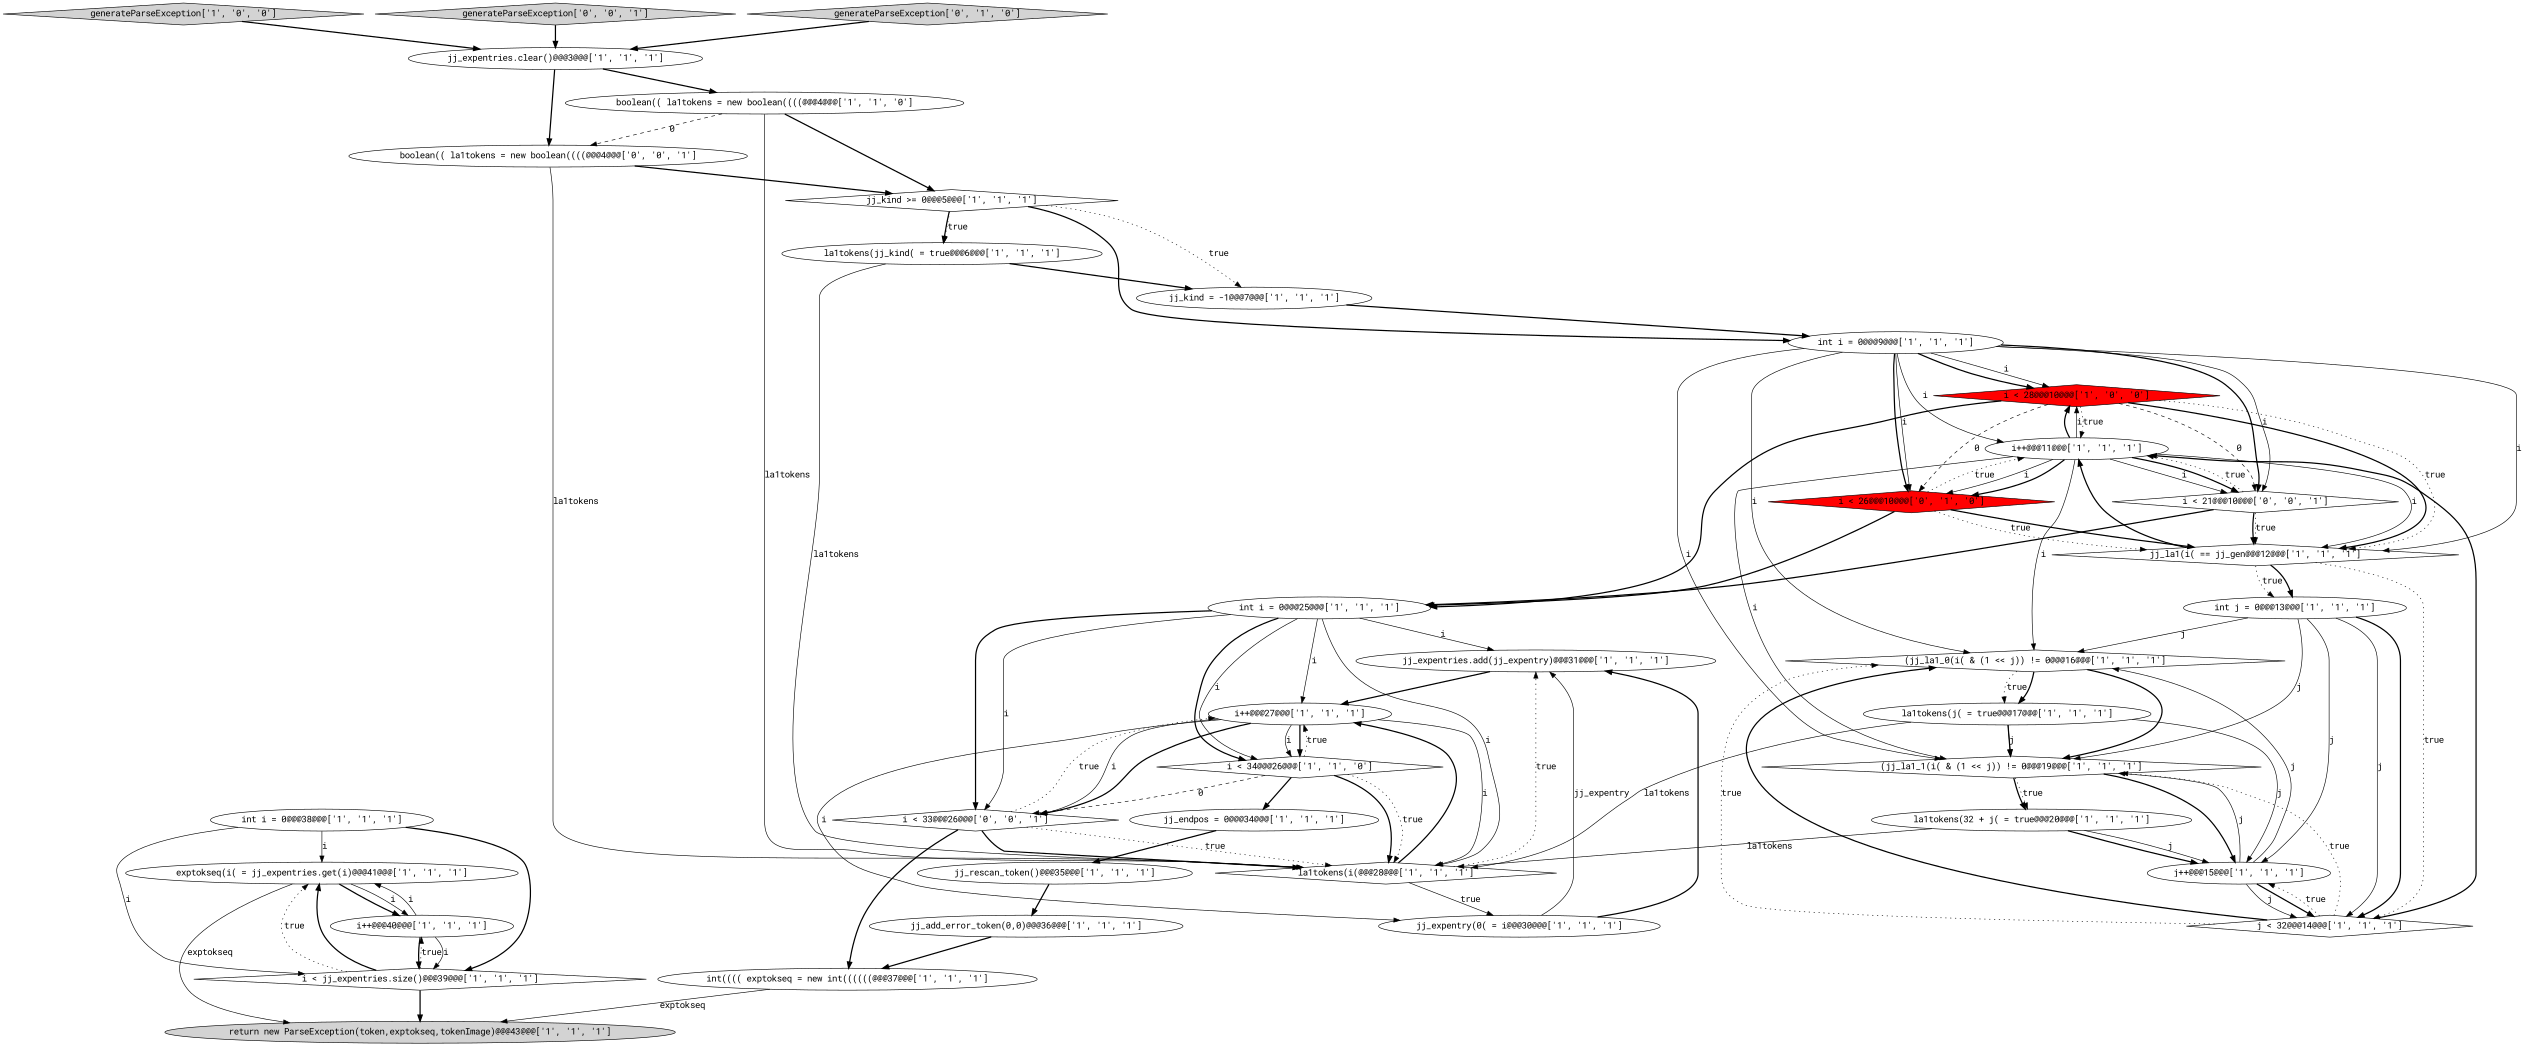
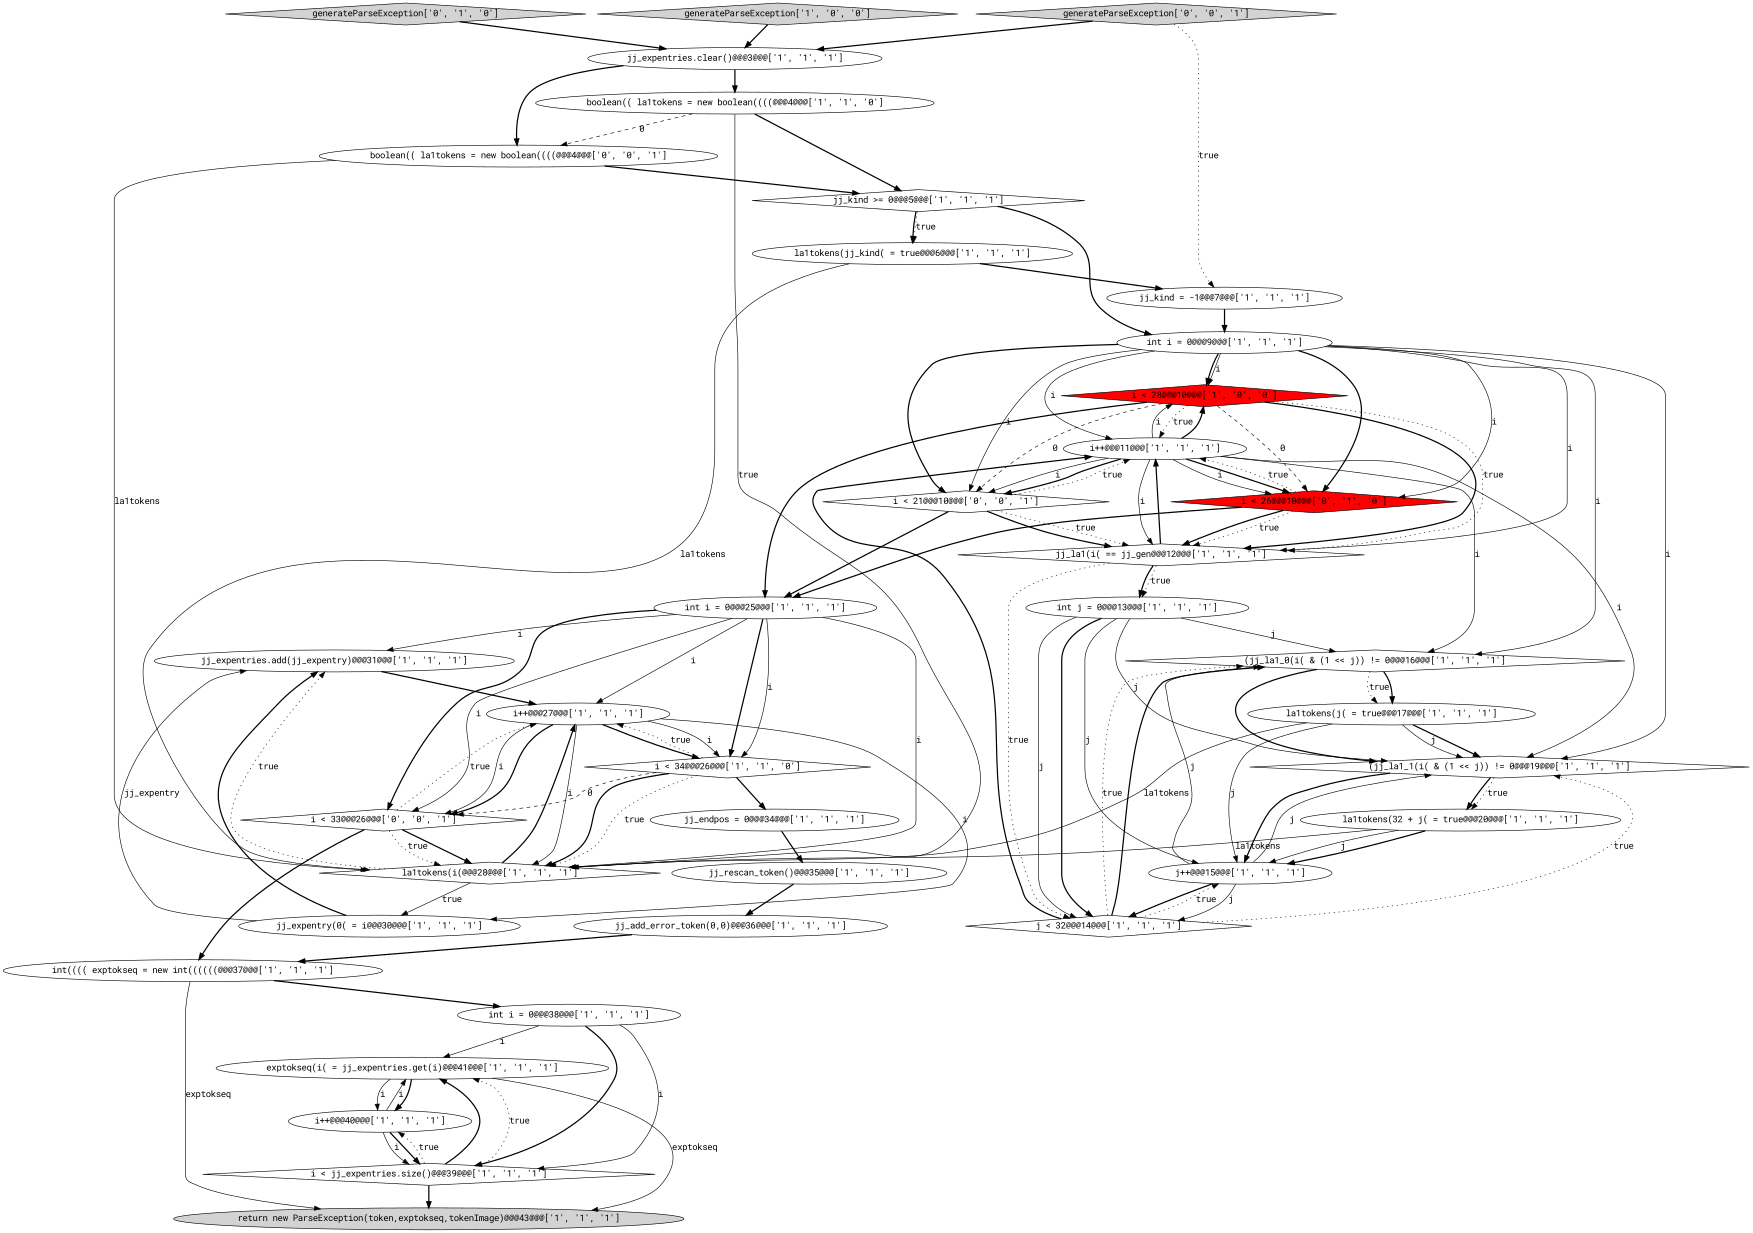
(1147, 230) -> (1198, 150)
(787, 475) -> (748, 475)
none -> (384, 993)
